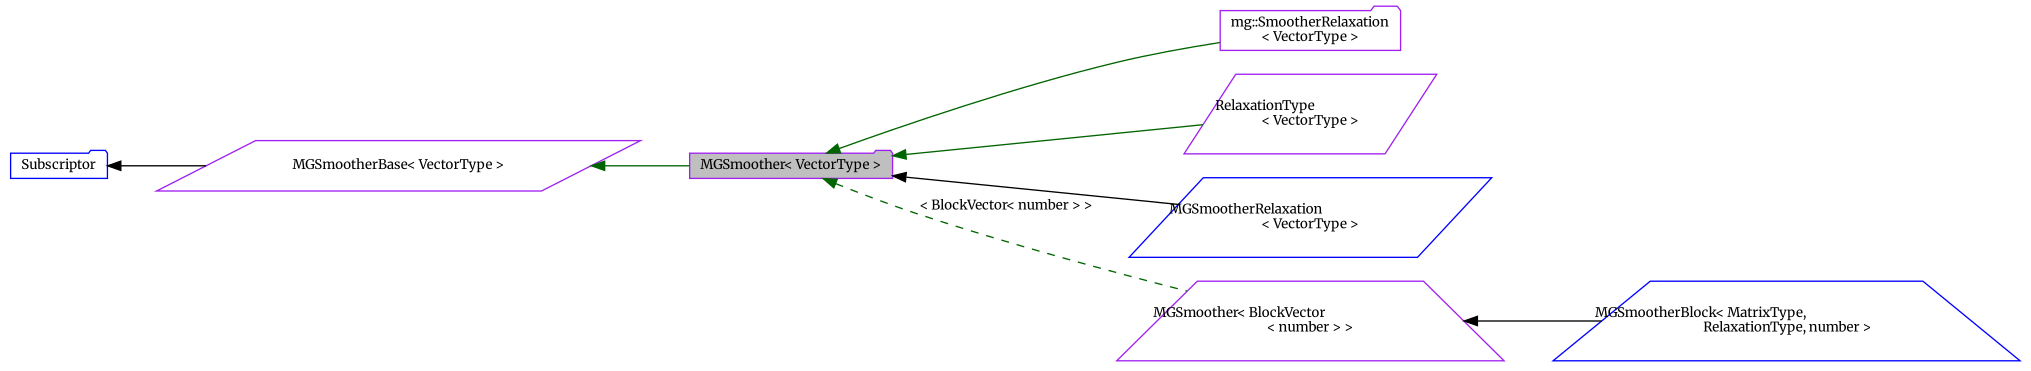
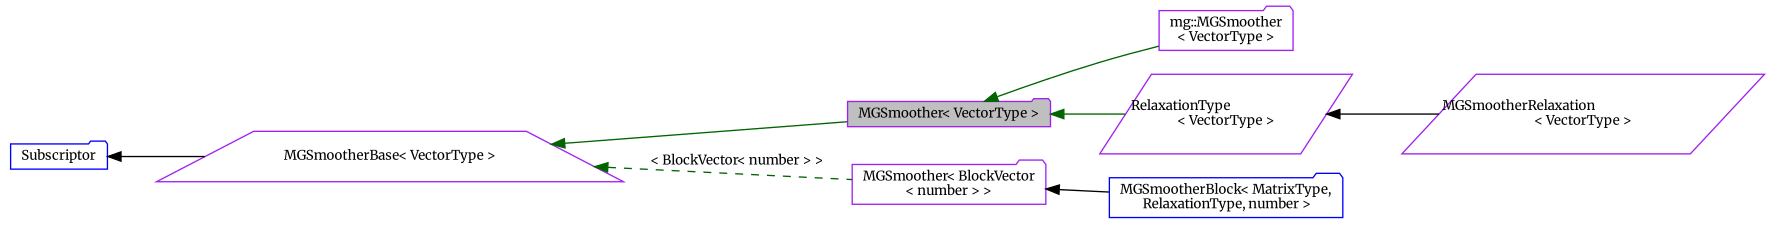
(1310, 31) -> (1226, 31)
(399, 166) -> (390, 157)
(1042, 191) -> (1389, 114)
(1310, 218) -> (1583, 114)
(1010, 243) -> (730, 173)
(1310, 321) -> (949, 184)
(1787, 321) -> (1226, 198)
